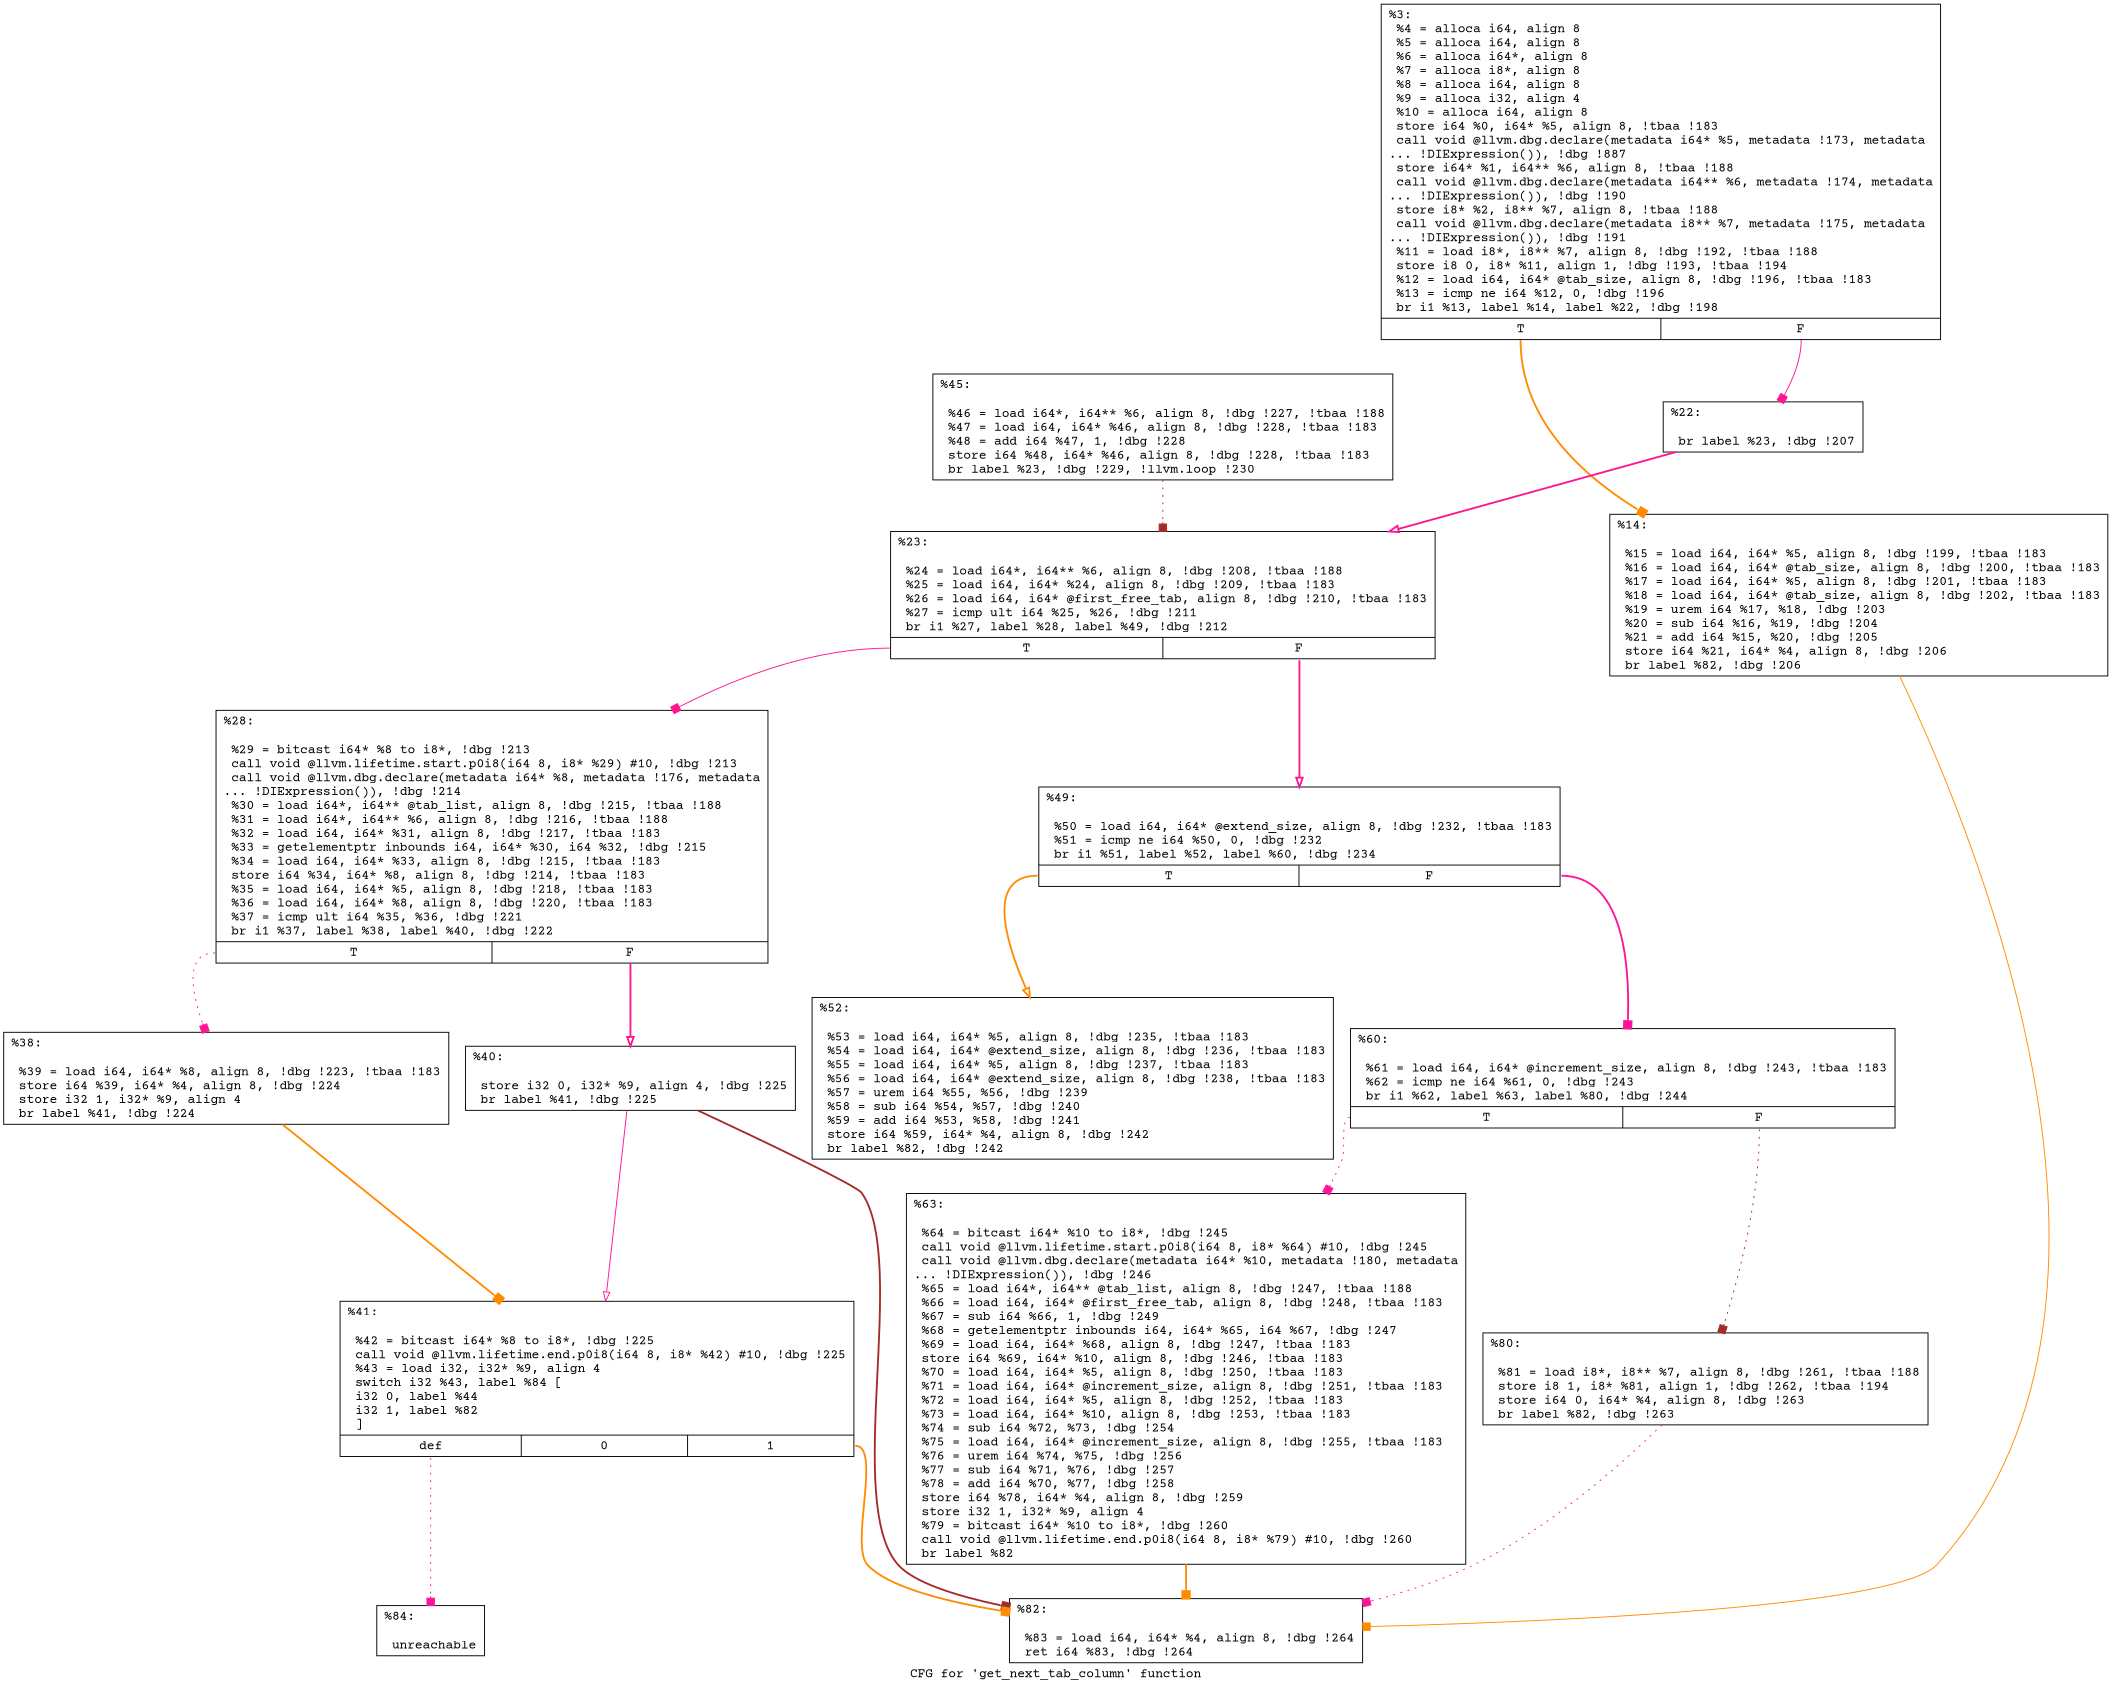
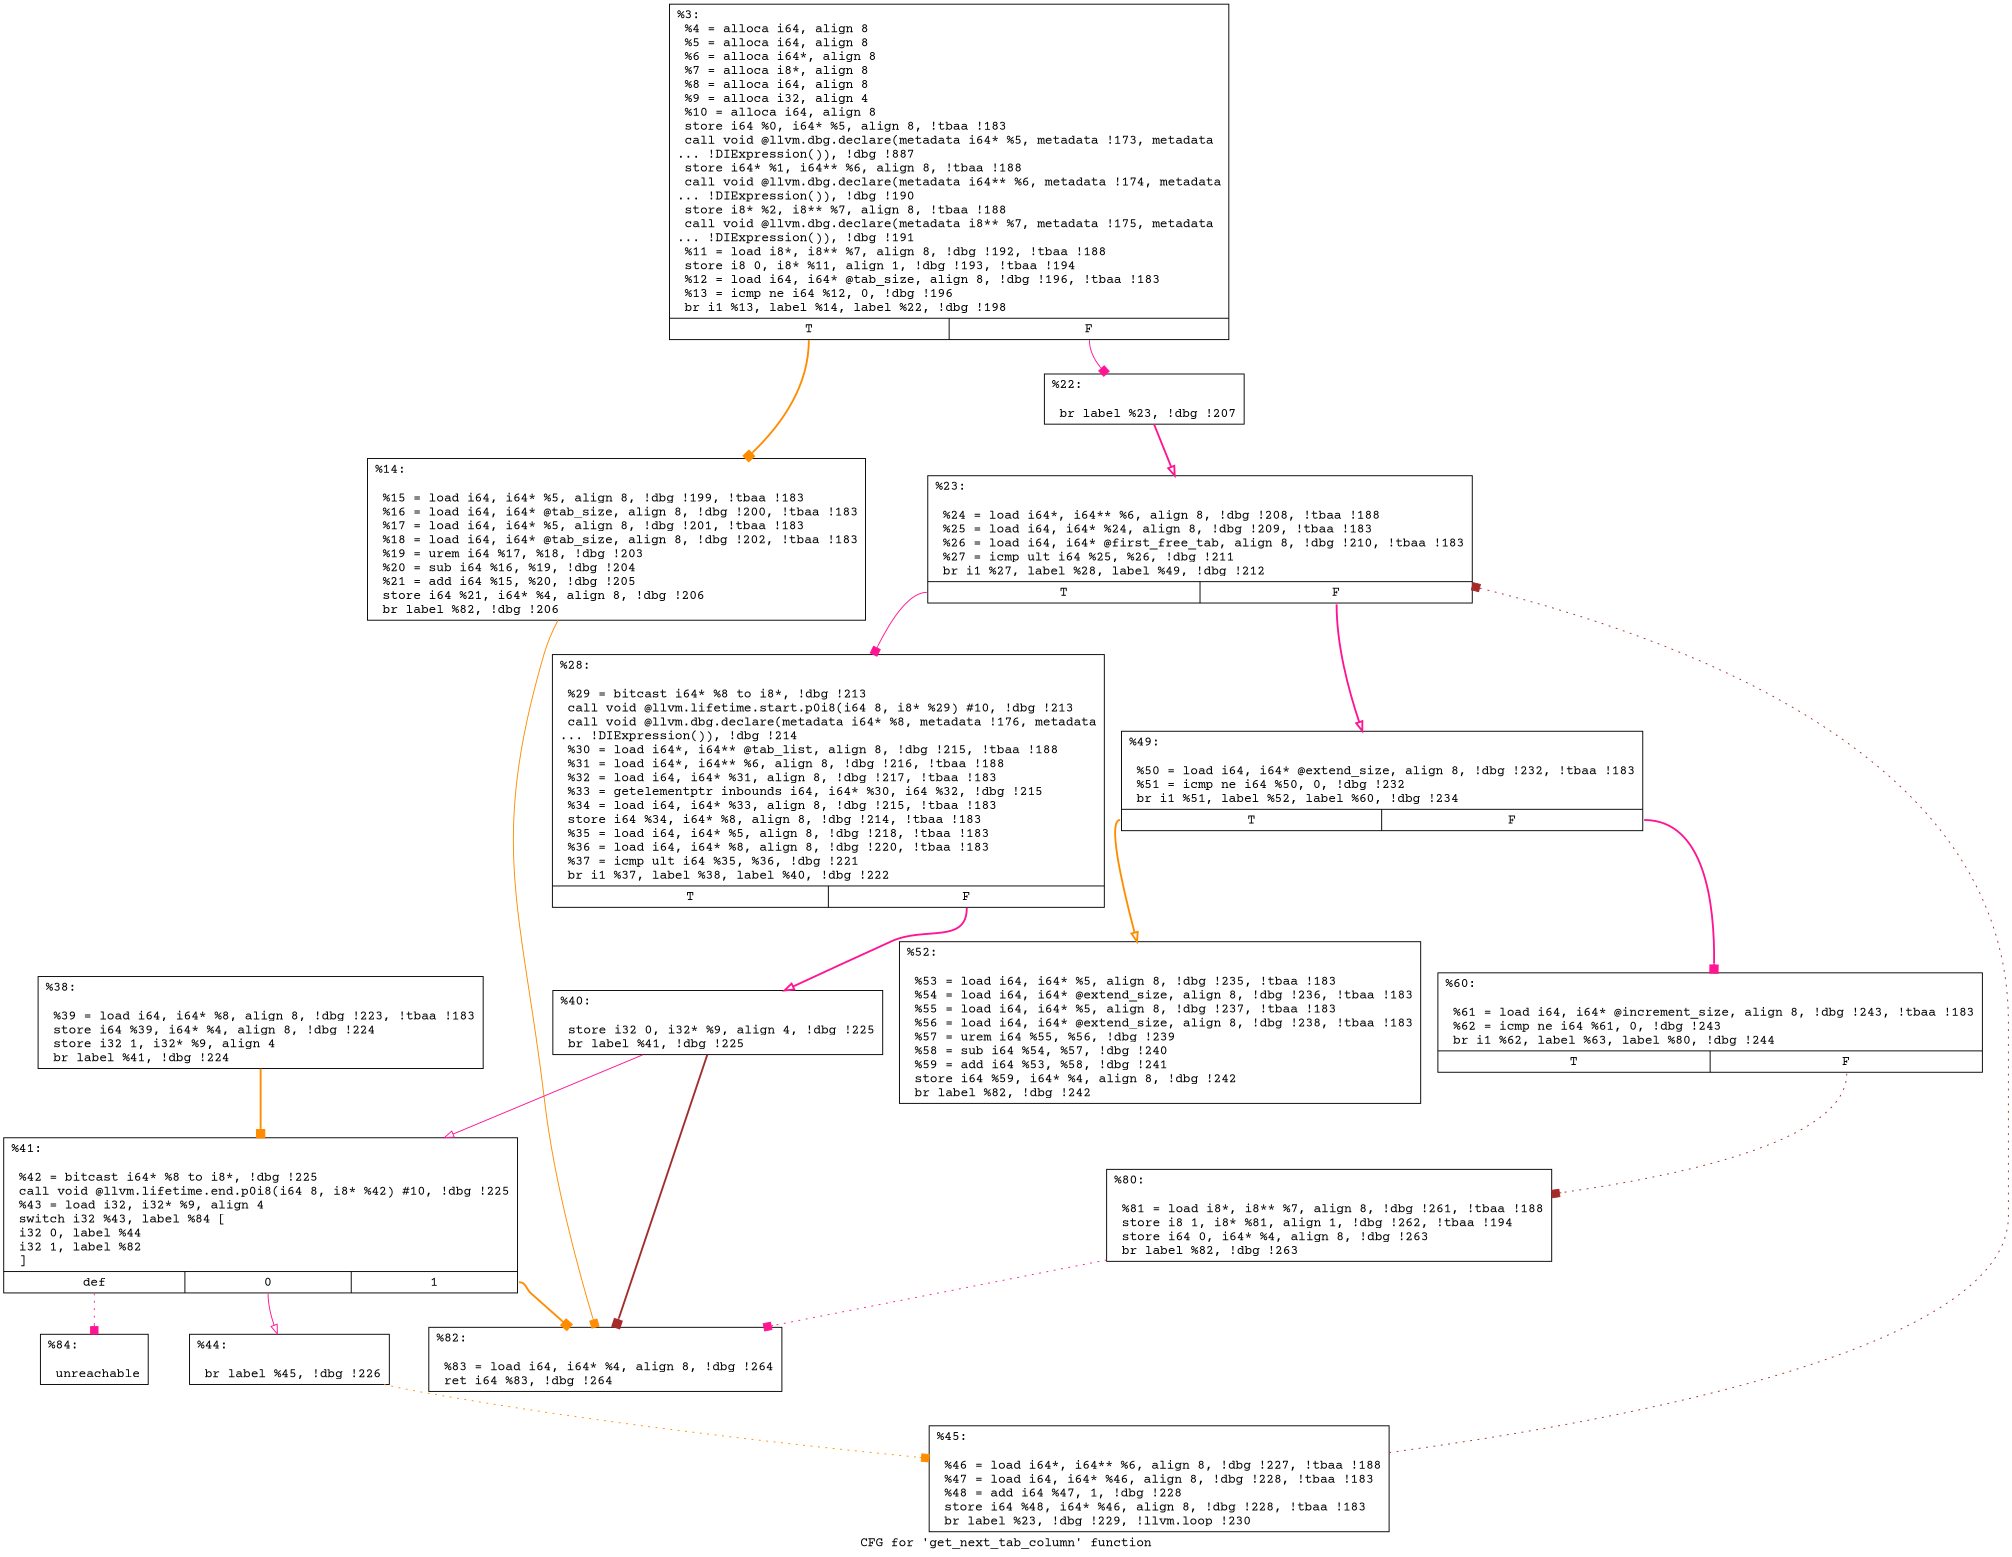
(193, 982) -> none
none -> (289, 1359)
(1186, 1379) -> none
